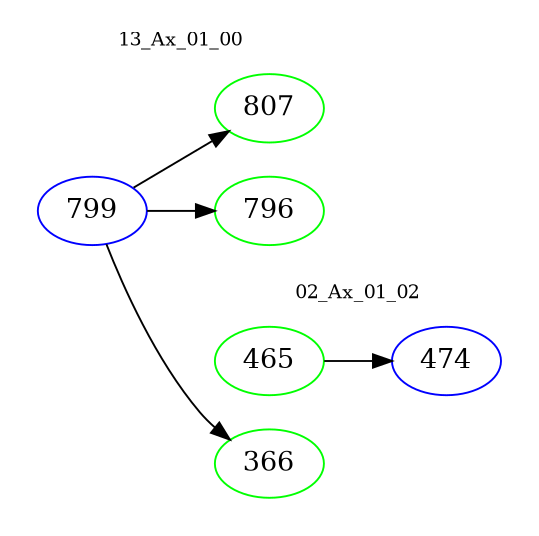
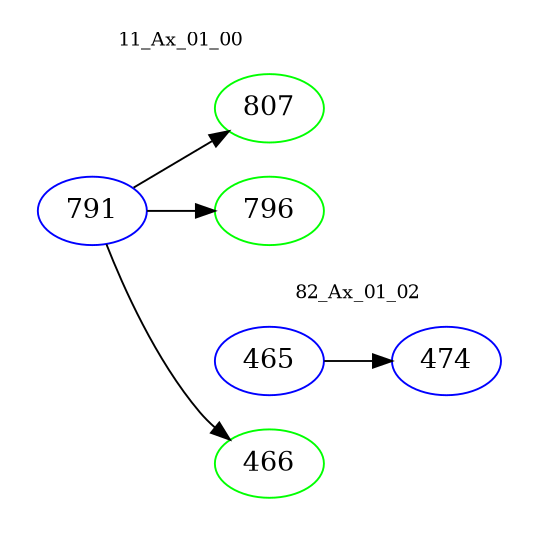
(181, 41) -> (181, 41)
(92, 211) -> (92, 211)
(358, 294) -> (358, 294)
(269, 361) -> (269, 361)
(269, 464) -> (269, 464)
